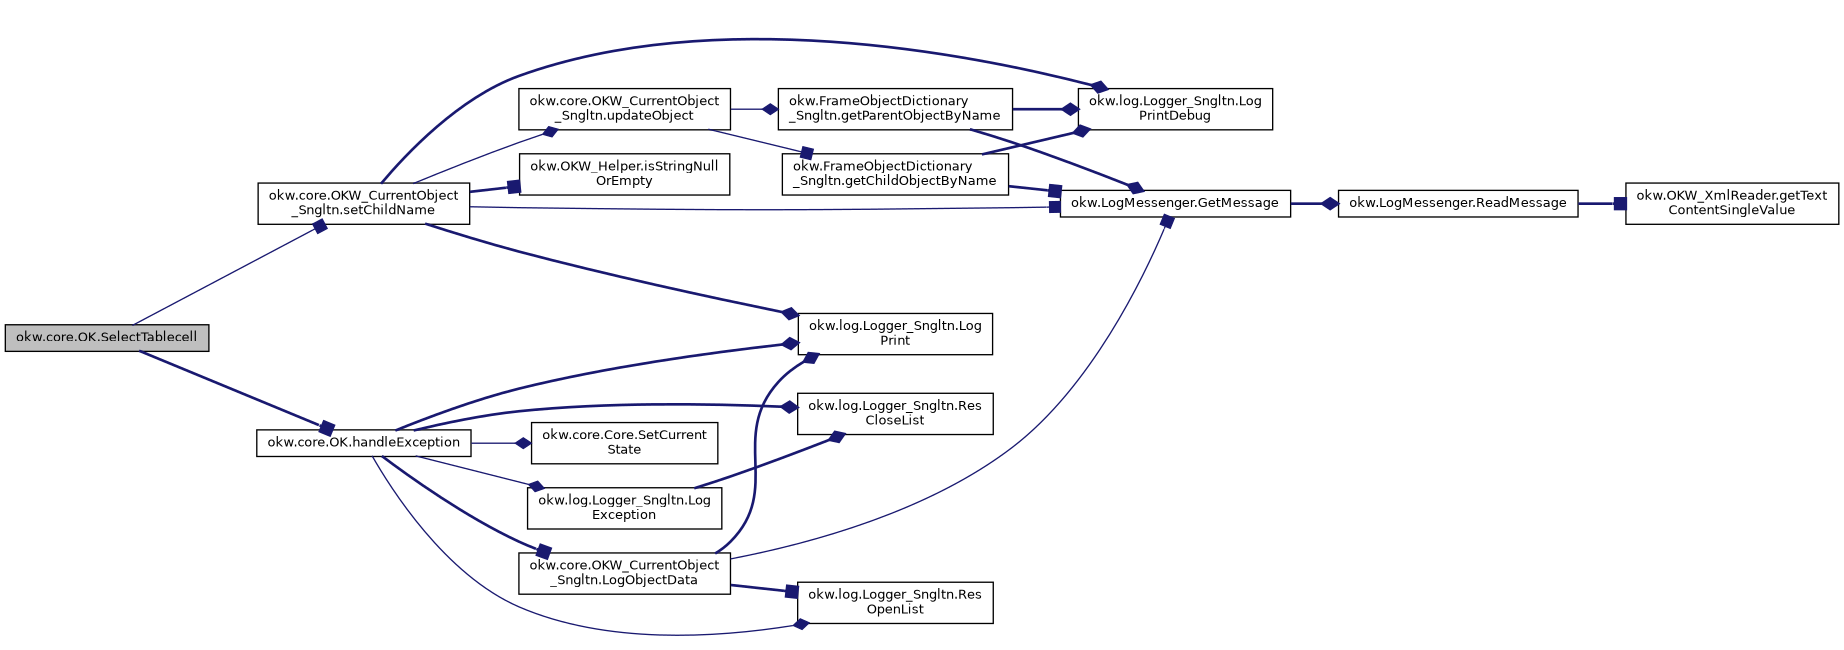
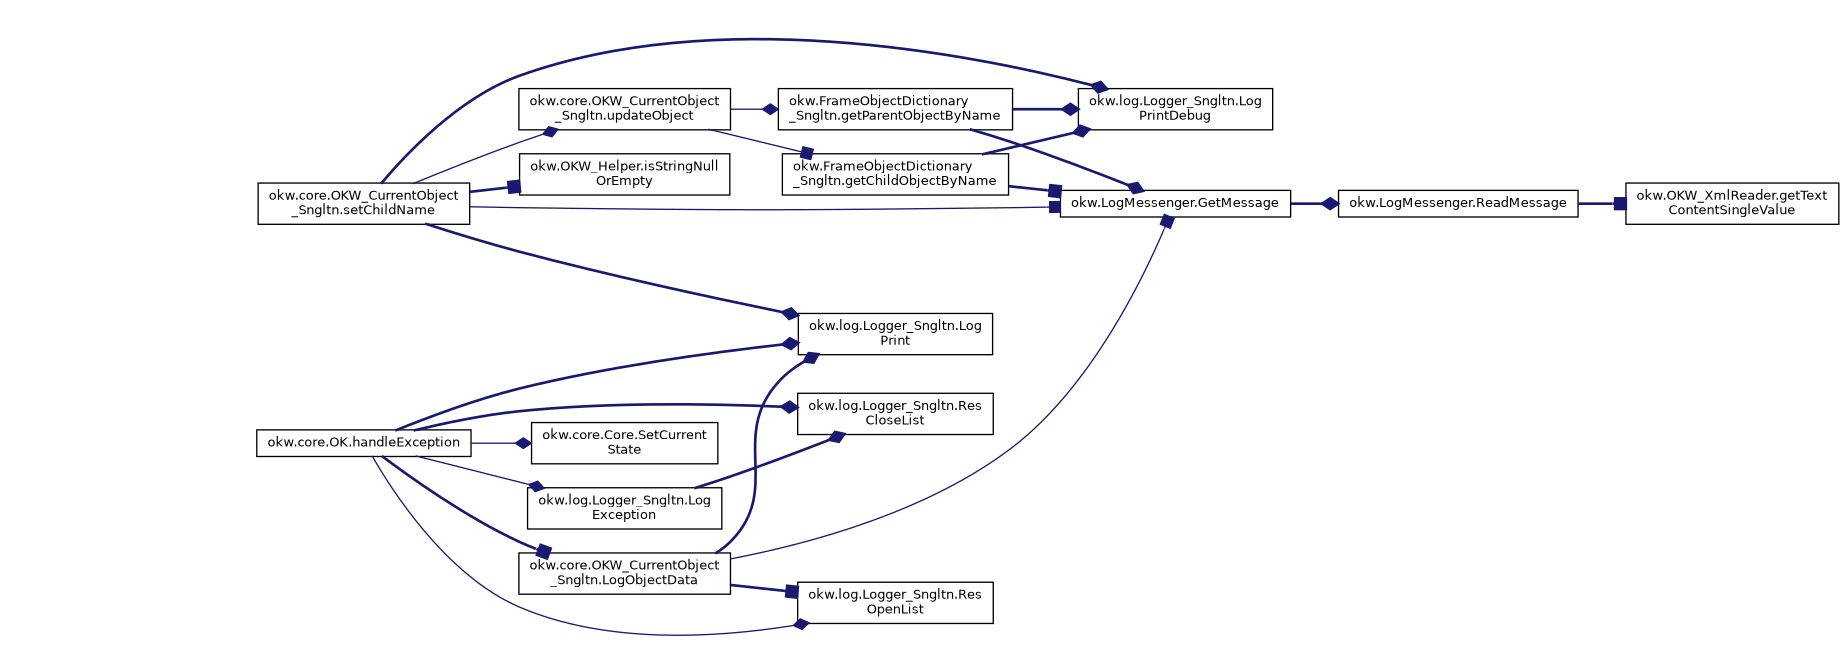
(107, 338) -> none
